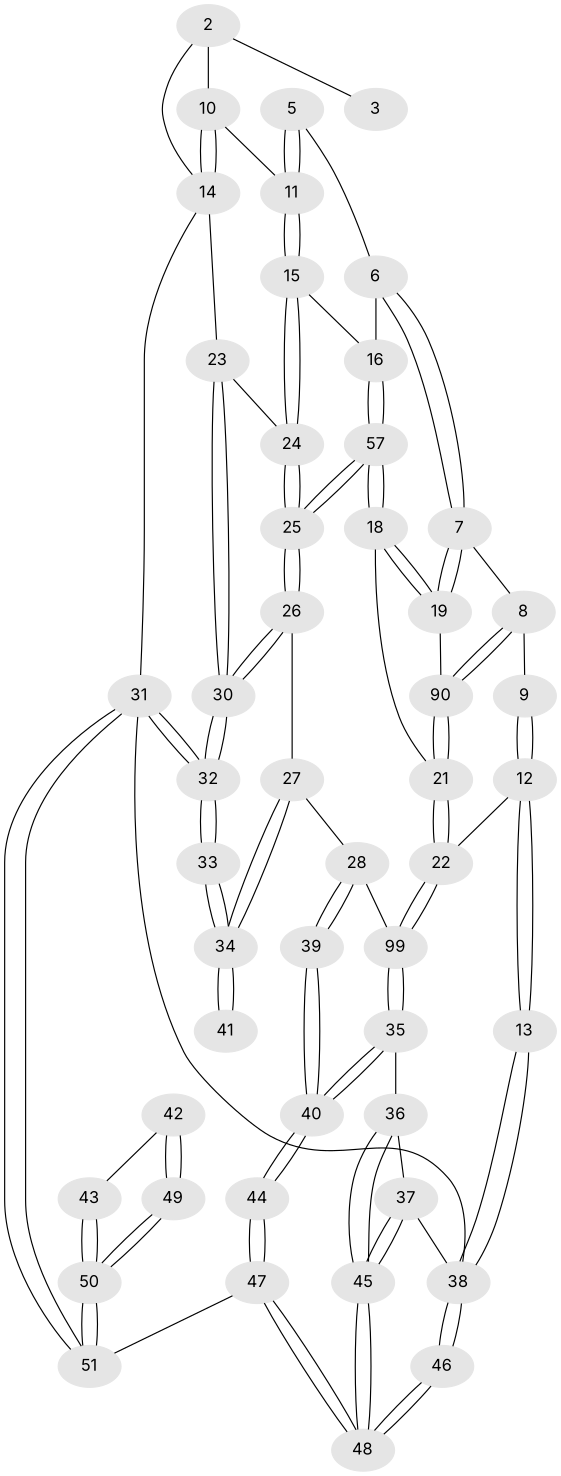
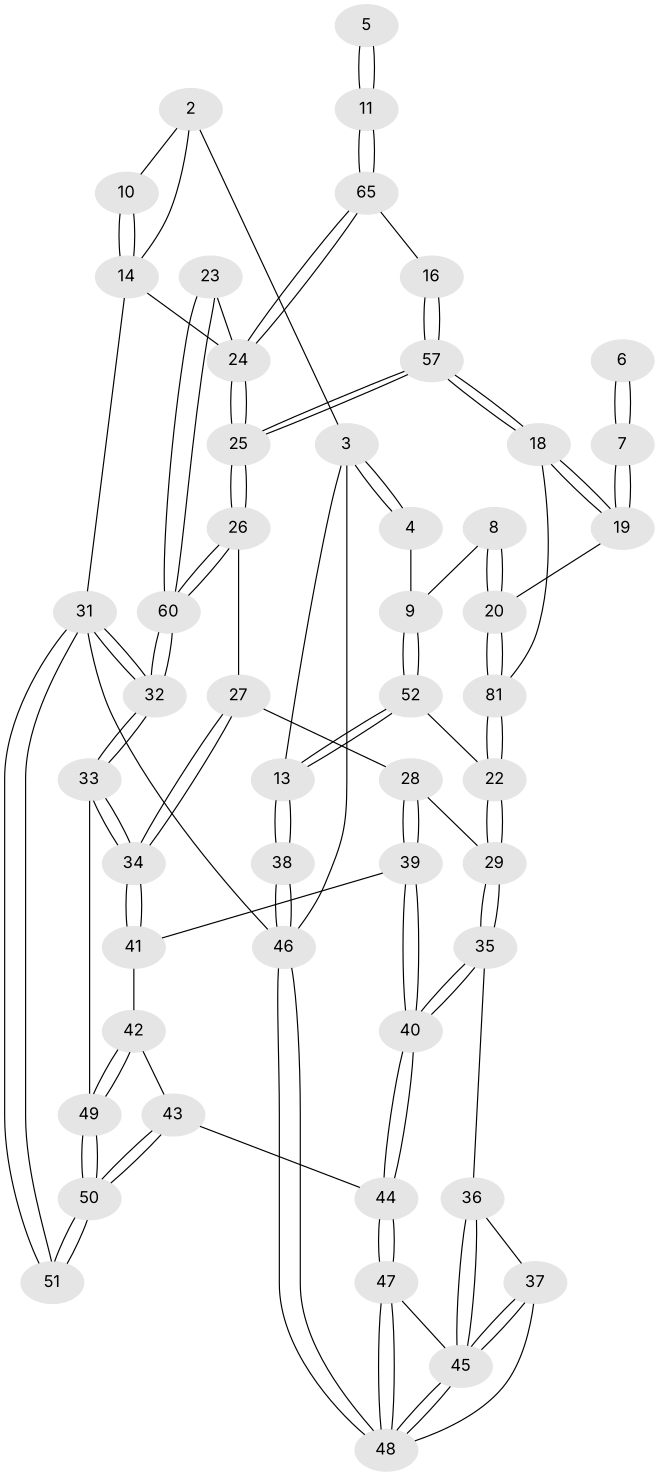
(250, 151) -> none
(343, 190) -> none
(213, 277) -> (183, 319)
(292, 277) -> (367, 193)
(376, 319) -> none
none -> (411, 528)
(492, 570) -> none
none -> (310, 612)
(223, 696) -> (169, 612)
(441, 696) -> (495, 612)
none -> (347, 702)
(441, 780) -> (495, 696)
(525, 780) -> (411, 696)
none -> (267, 907)
none -> (90, 947)
(396, 947) -> (495, 864)
none -> (134, 989)
(200, 1075) -> (158, 793)
none -> (272, 1154)
(432, 1241) -> (498, 1392)
(173, 1324) -> (424, 1325)
